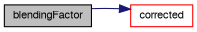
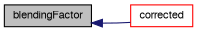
(105, 8) -> (116, 23)
